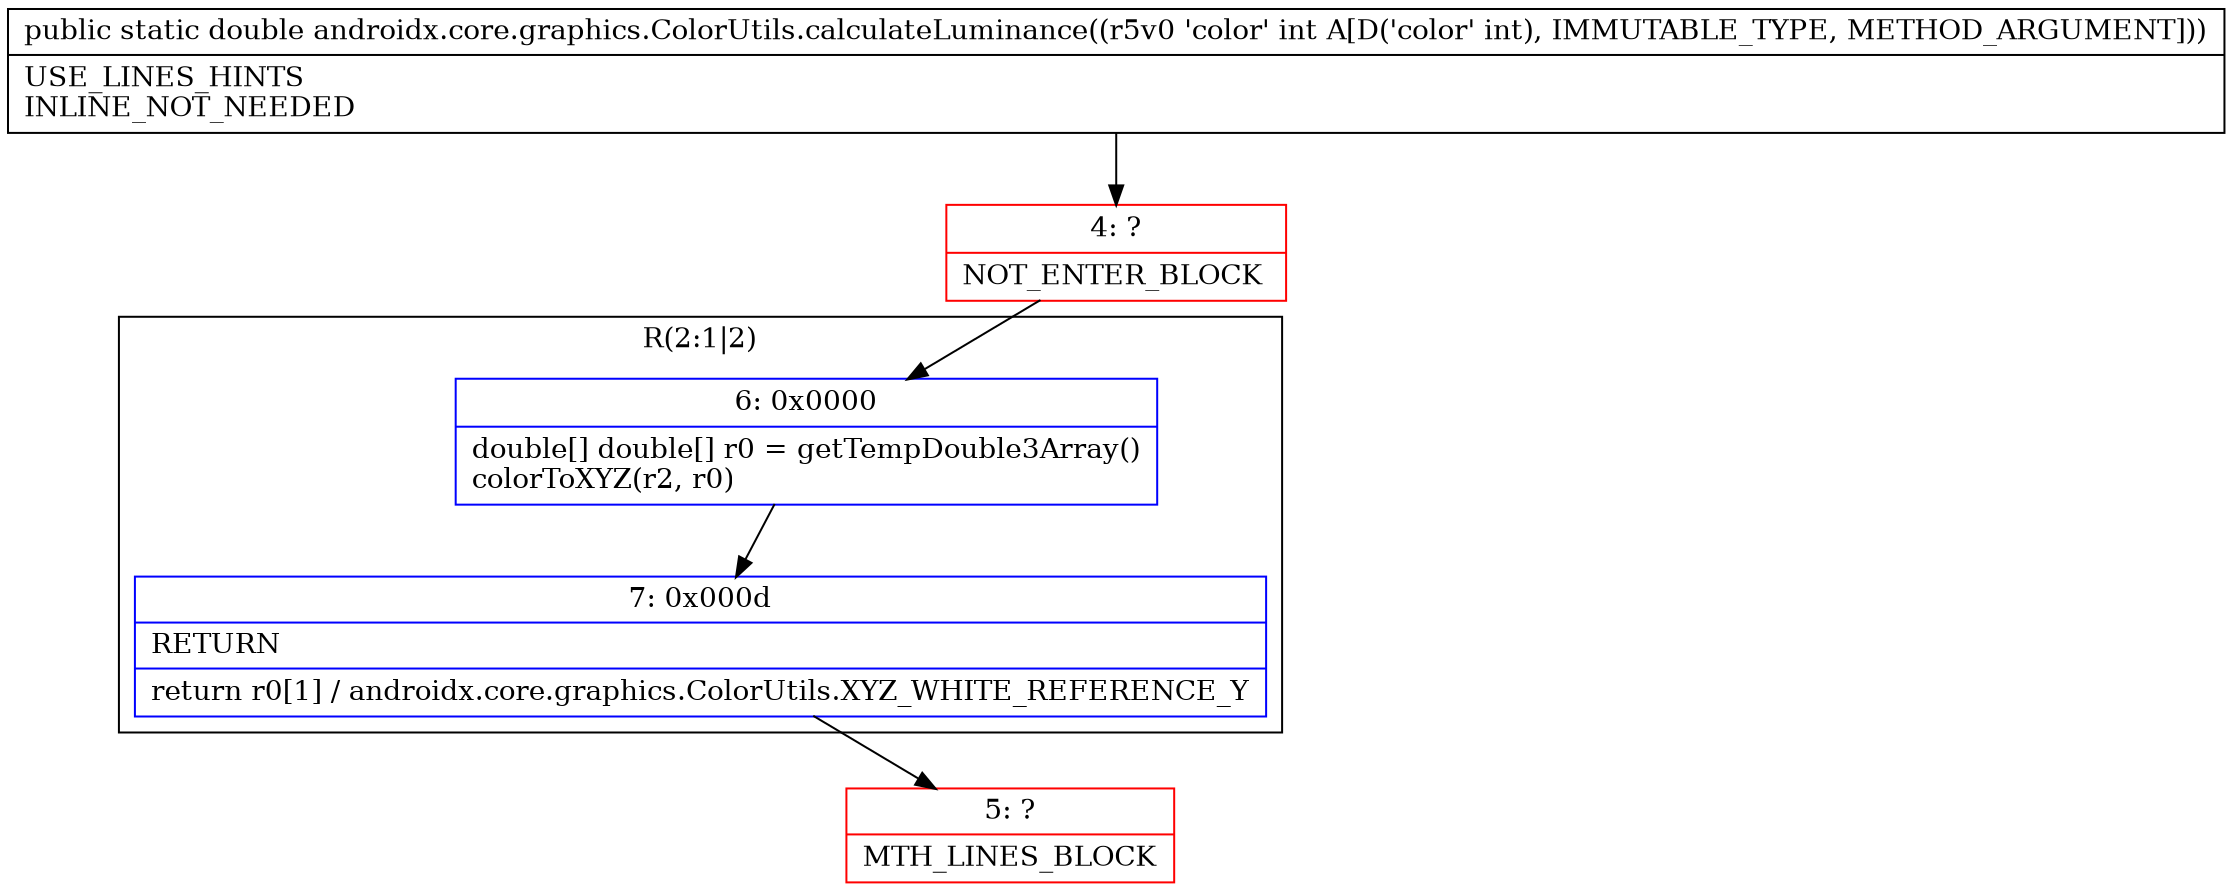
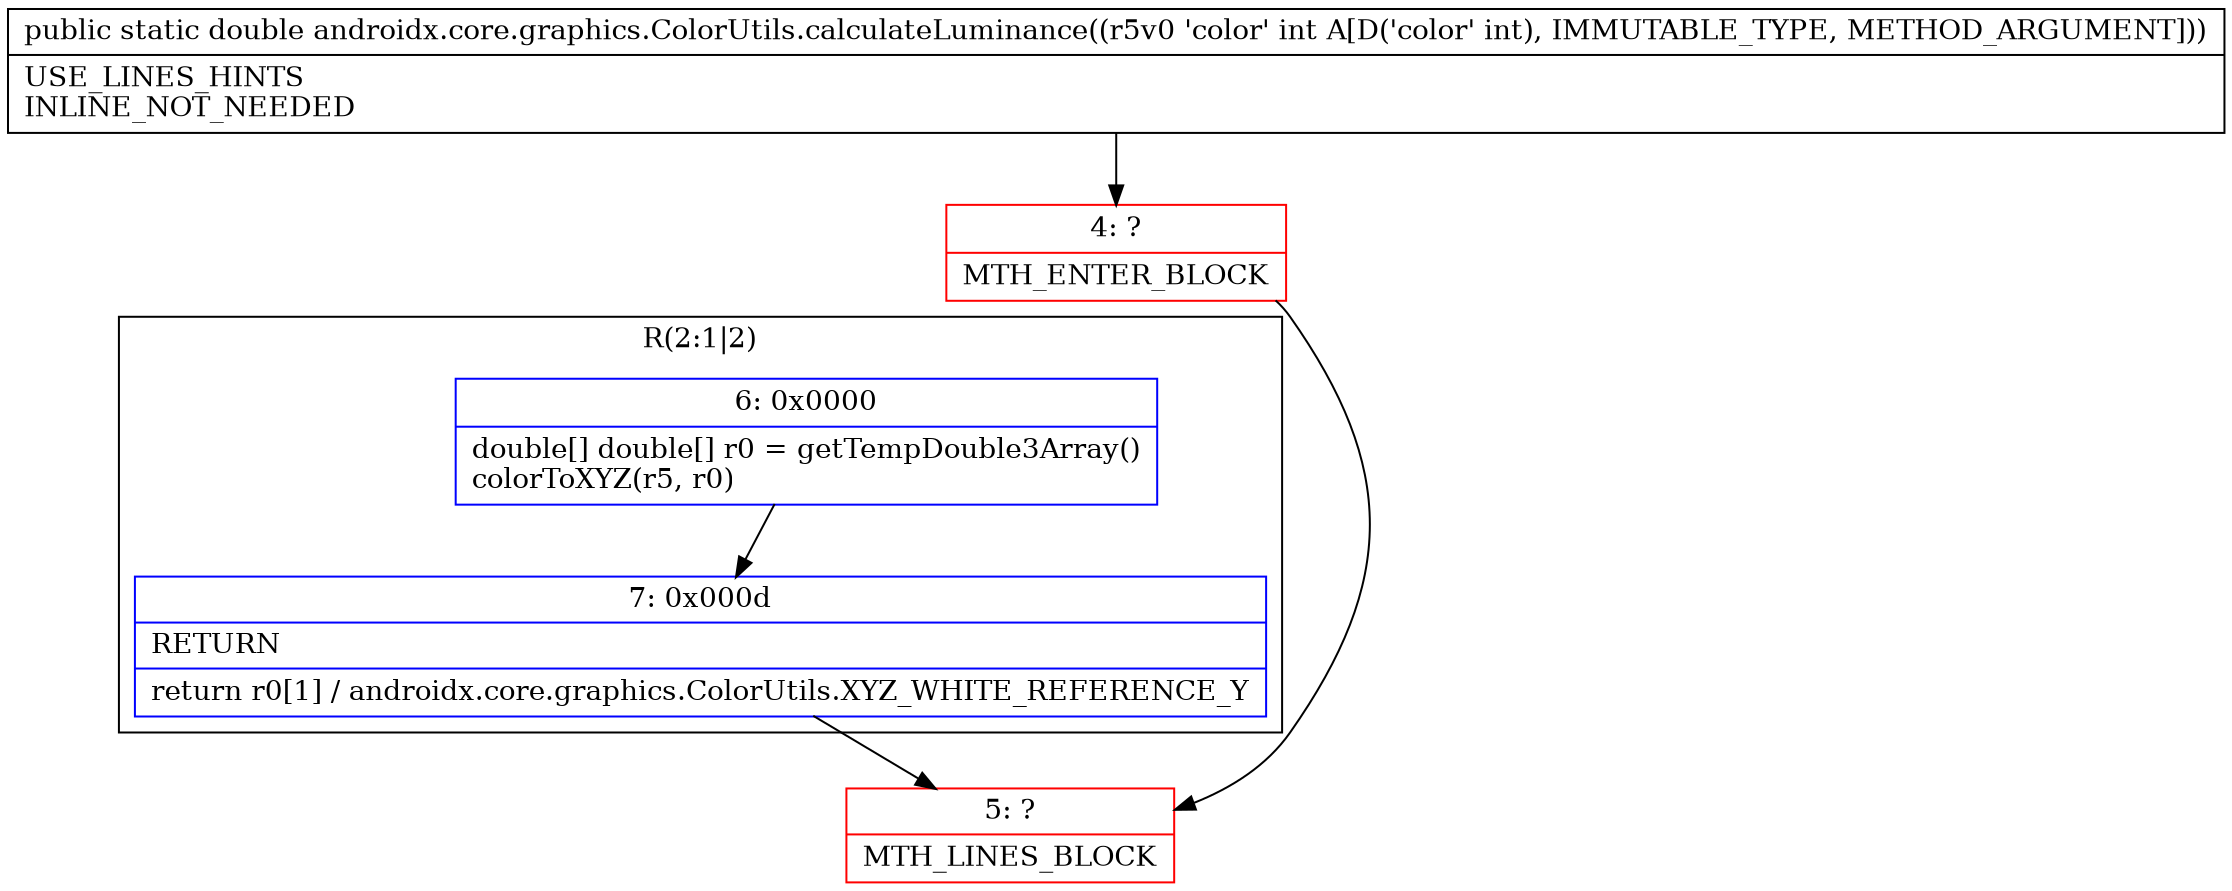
(1113, 276) -> (1116, 276)
(983, 335) -> (1365, 574)
(604, 480) -> (604, 480)
